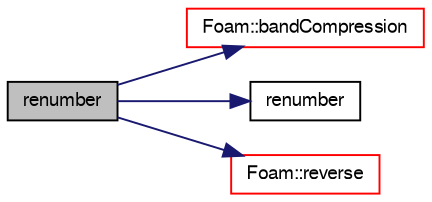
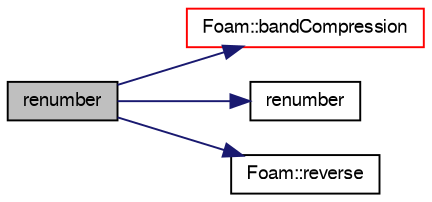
(305, 174) -> (305, 174)
